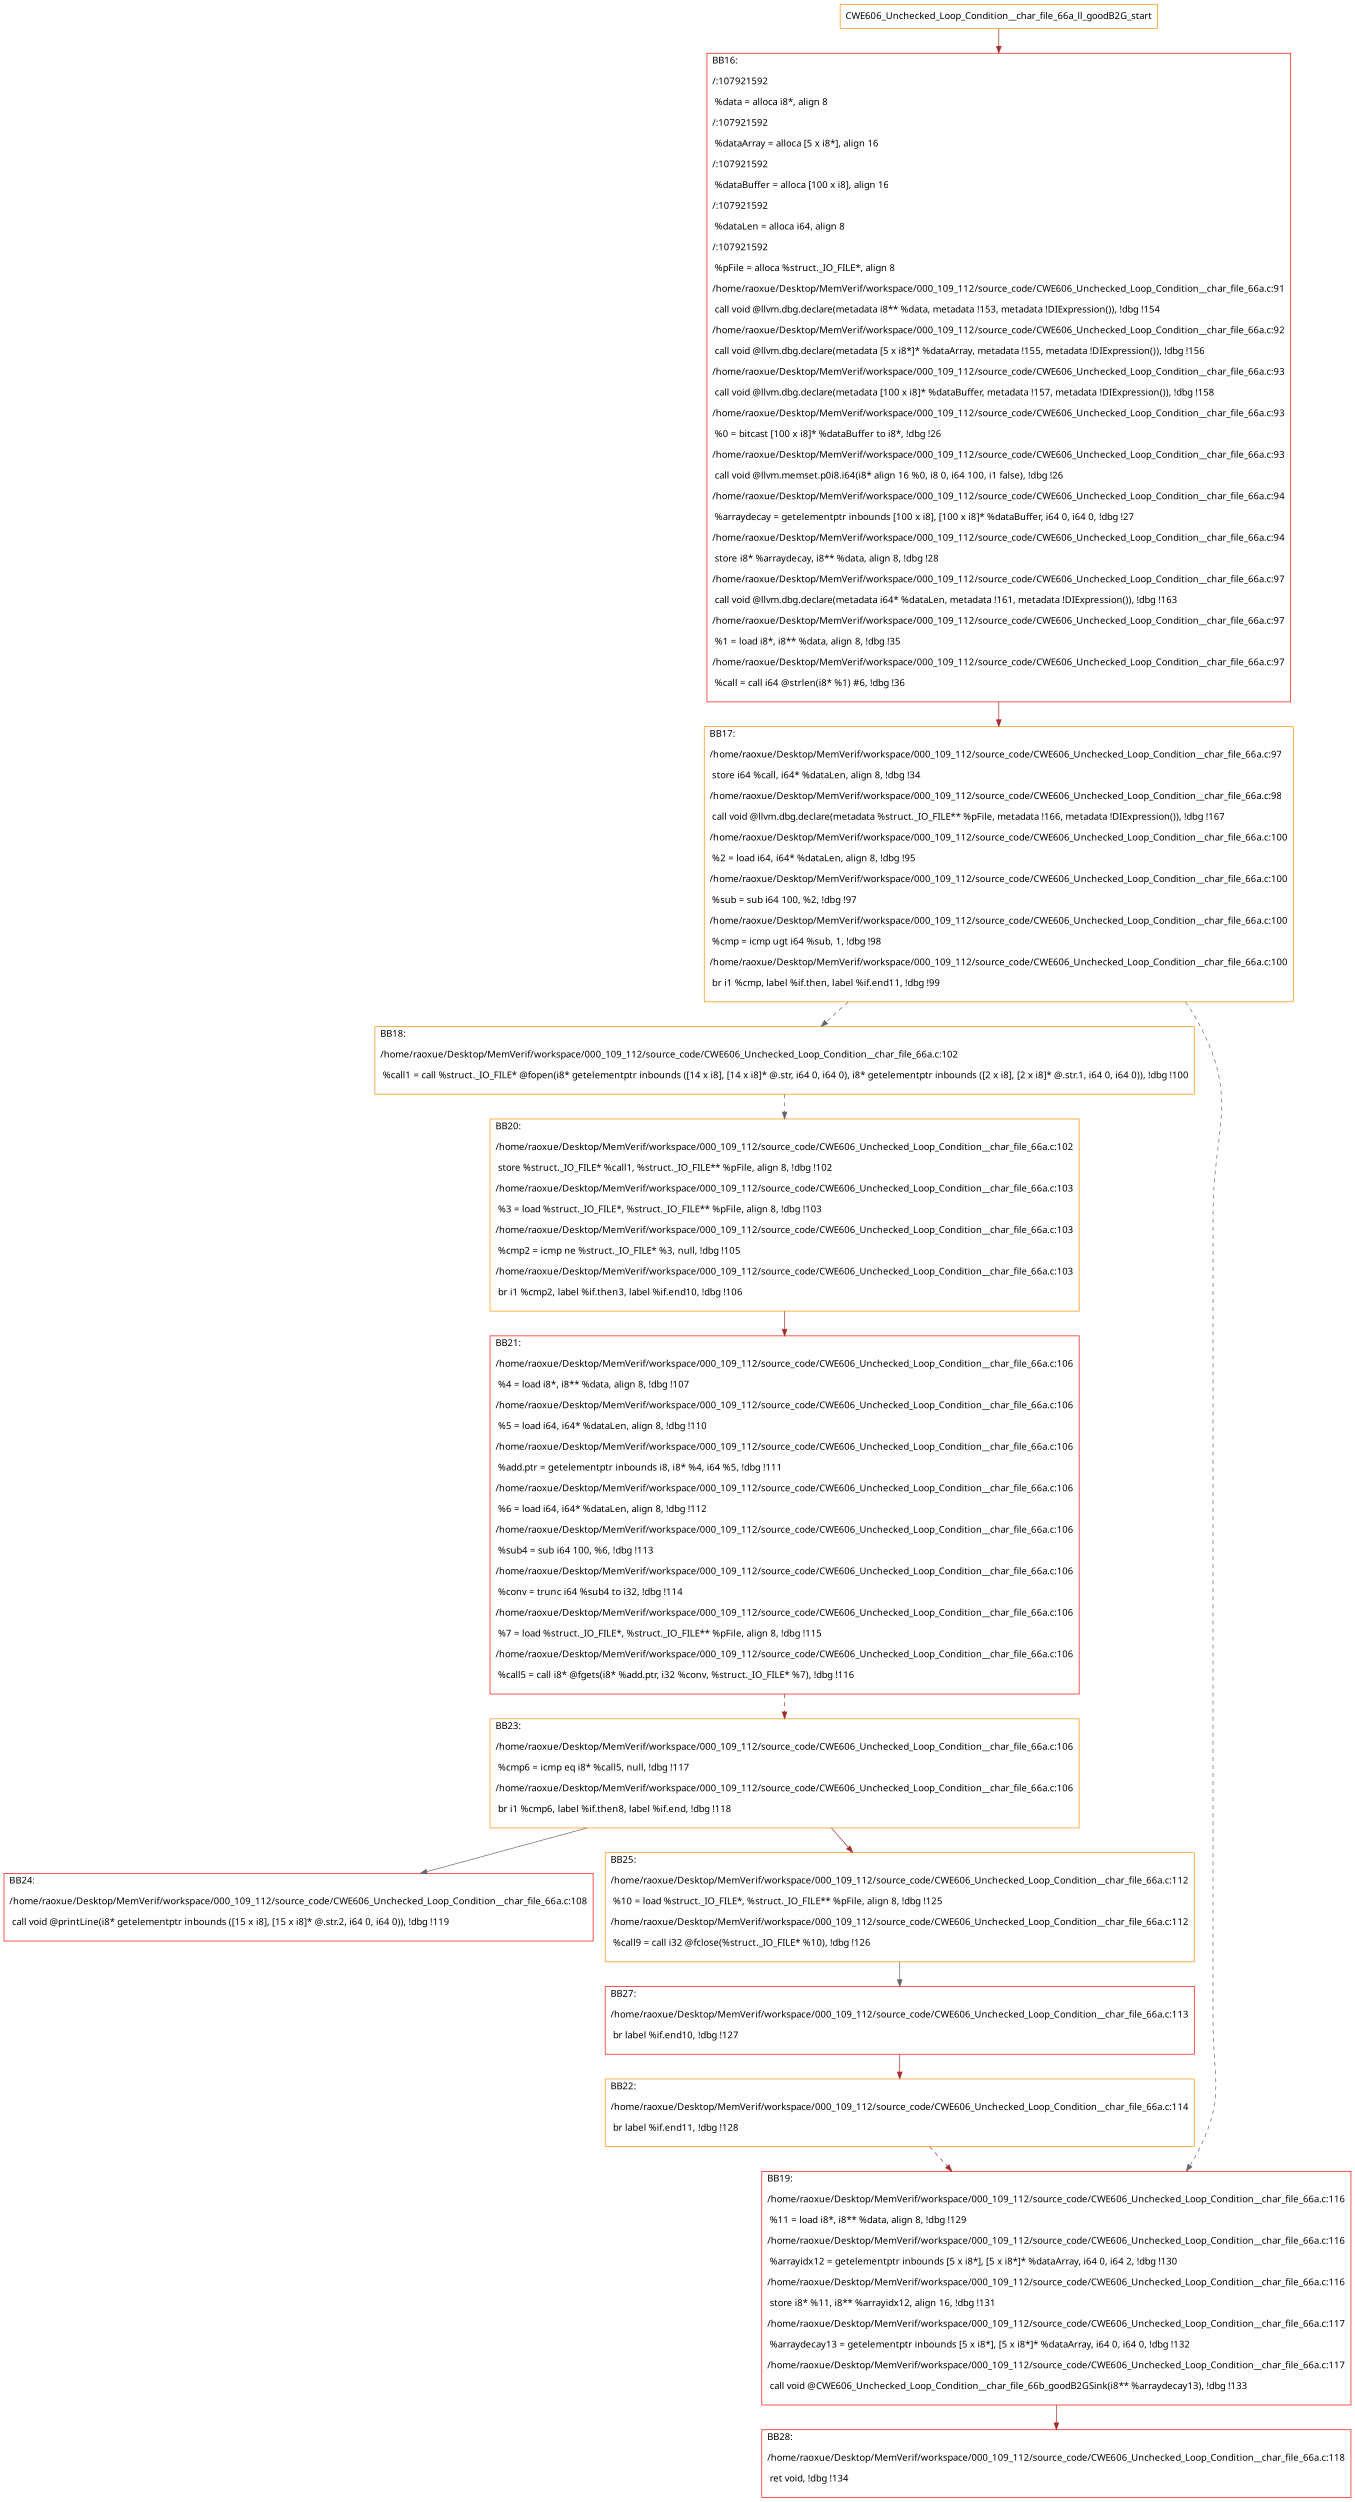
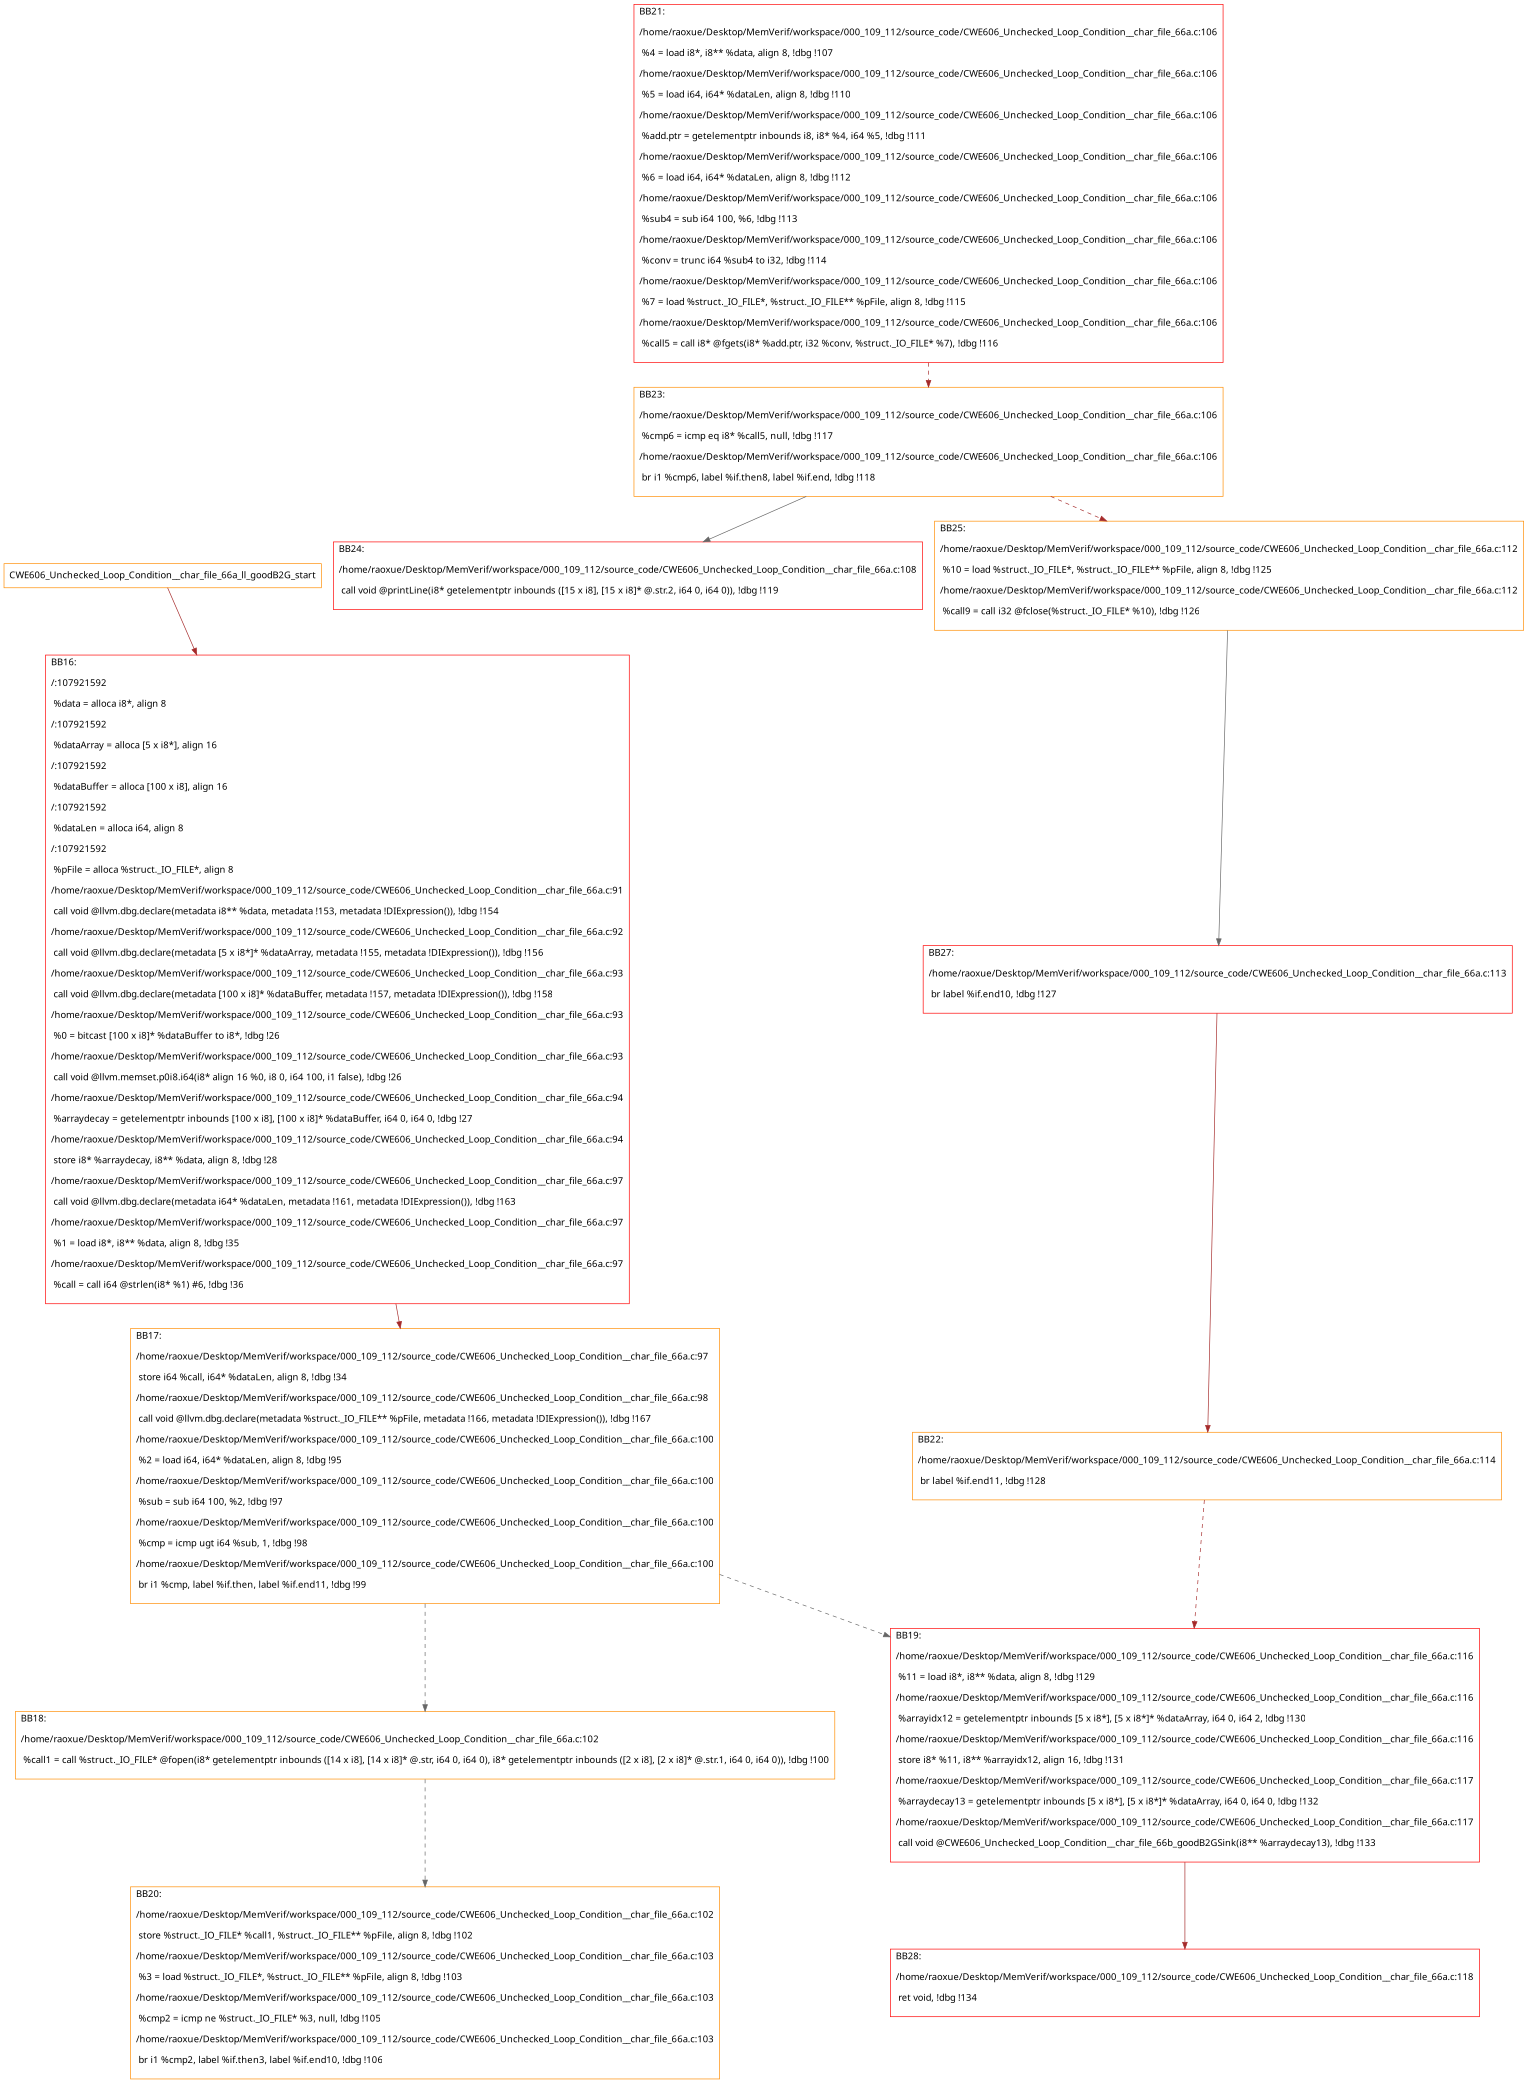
(785, 1320) -> none
(840, 1838) -> (1076, 507)
